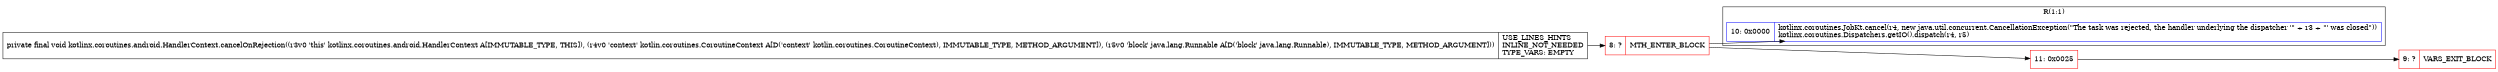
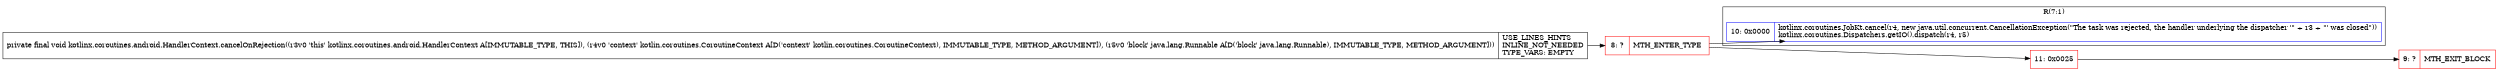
(2054, 13) -> (2054, 13)
(1667, 45) -> (1667, 45)
(2458, 59) -> (2457, 59)
